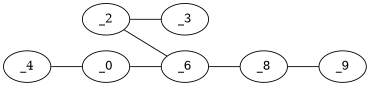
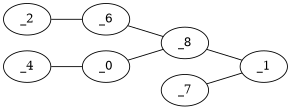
(185, 19) -> none
(146, 67) -> (146, 55)
(343, 67) -> (264, 67)
none -> (185, 90)
